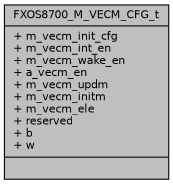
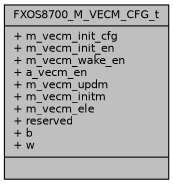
(62, 49) -> (64, 49)
